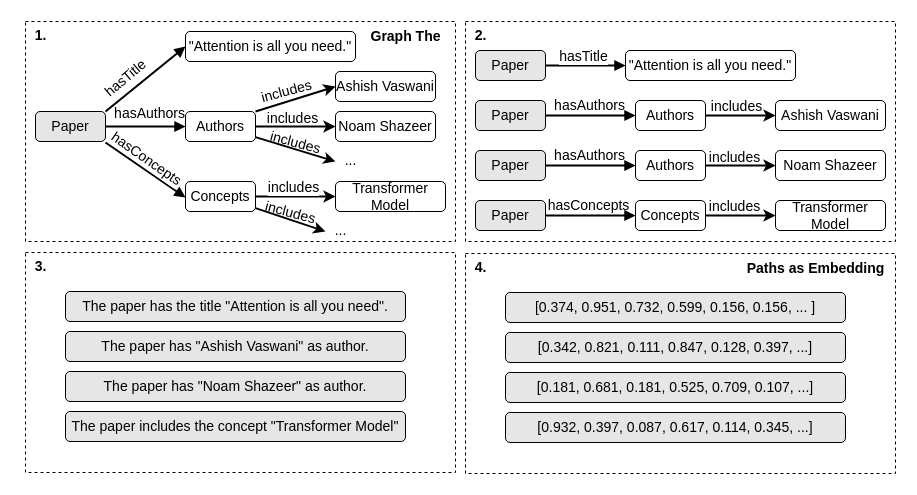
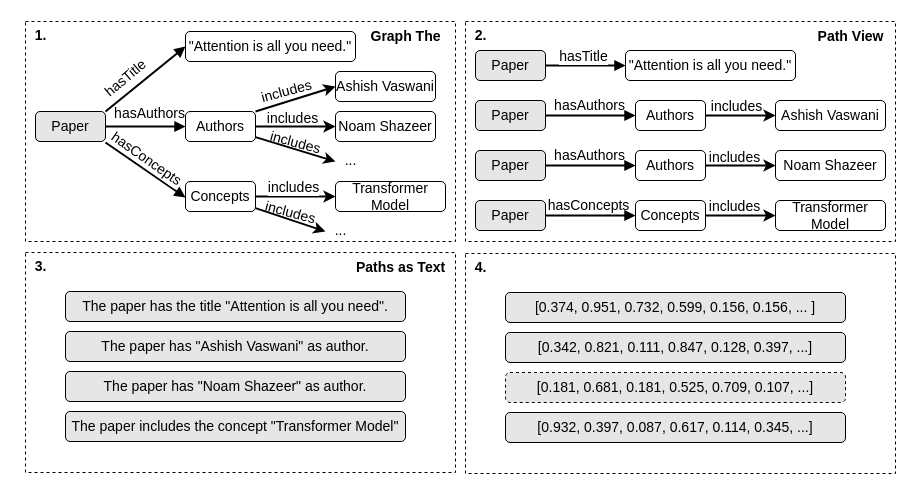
none -> (851, 37)
none -> (401, 268)
(816, 269) -> none
(676, 388) -> (676, 388)
